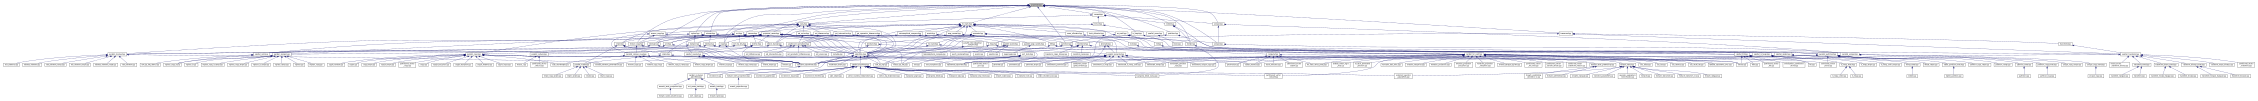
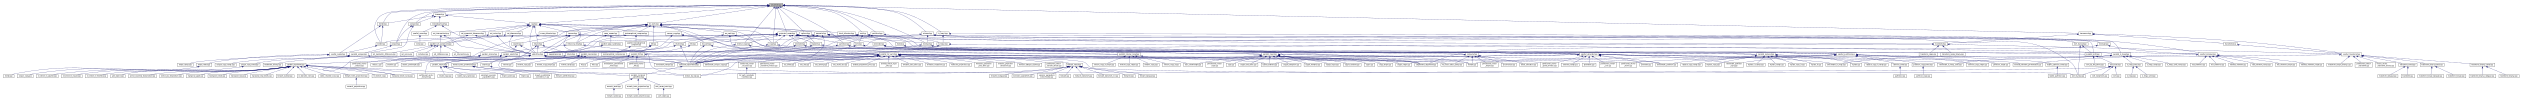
(1098, 24) -> (440, 24)
(215, 58) -> (2105, 60)
(1417, 58) -> (747, 71)
(753, 72) -> (595, 74)
none -> (1129, 76)
